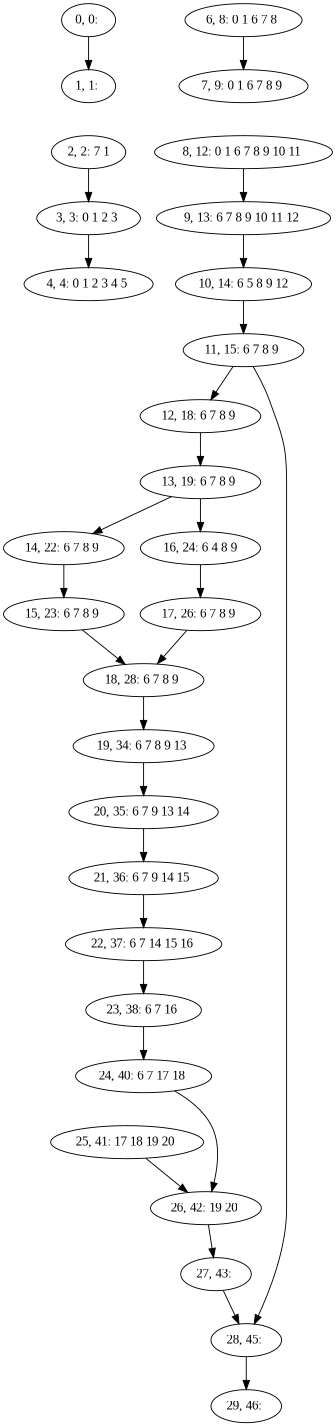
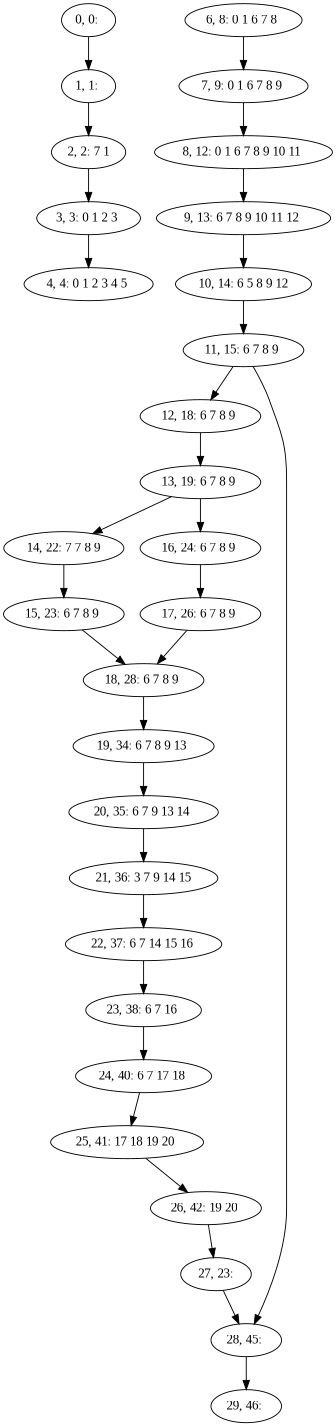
none -> (89, 115)
none -> (244, 115)
(64, 548) -> (64, 548)
(200, 548) -> (200, 548)
(144, 878) -> (144, 878)
(213, 1129) -> (136, 1105)
(216, 1274) -> (216, 1274)
